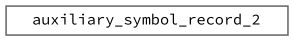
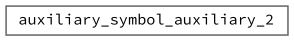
(147, 21) -> (147, 21)
